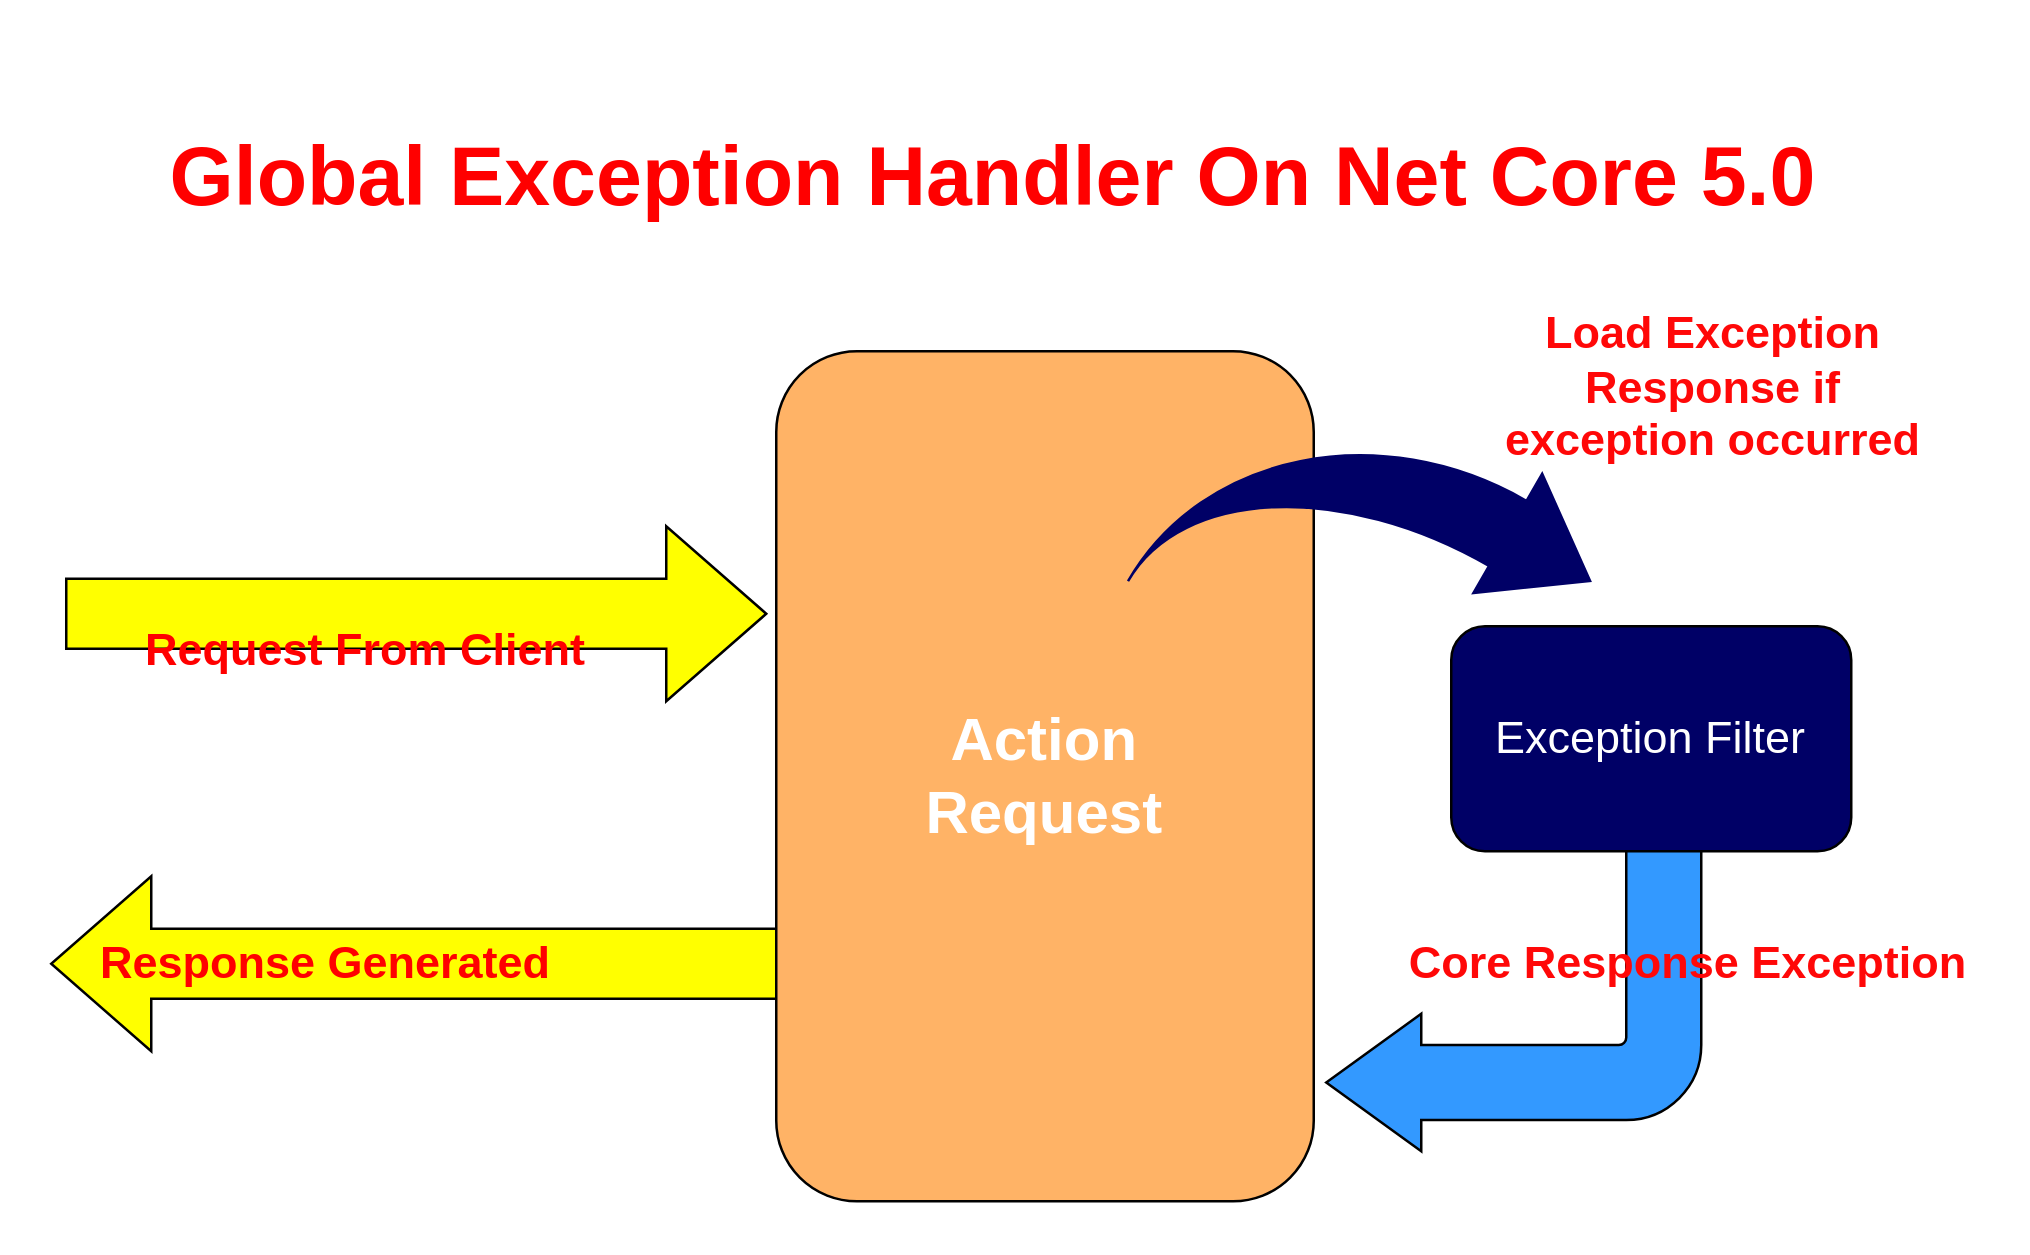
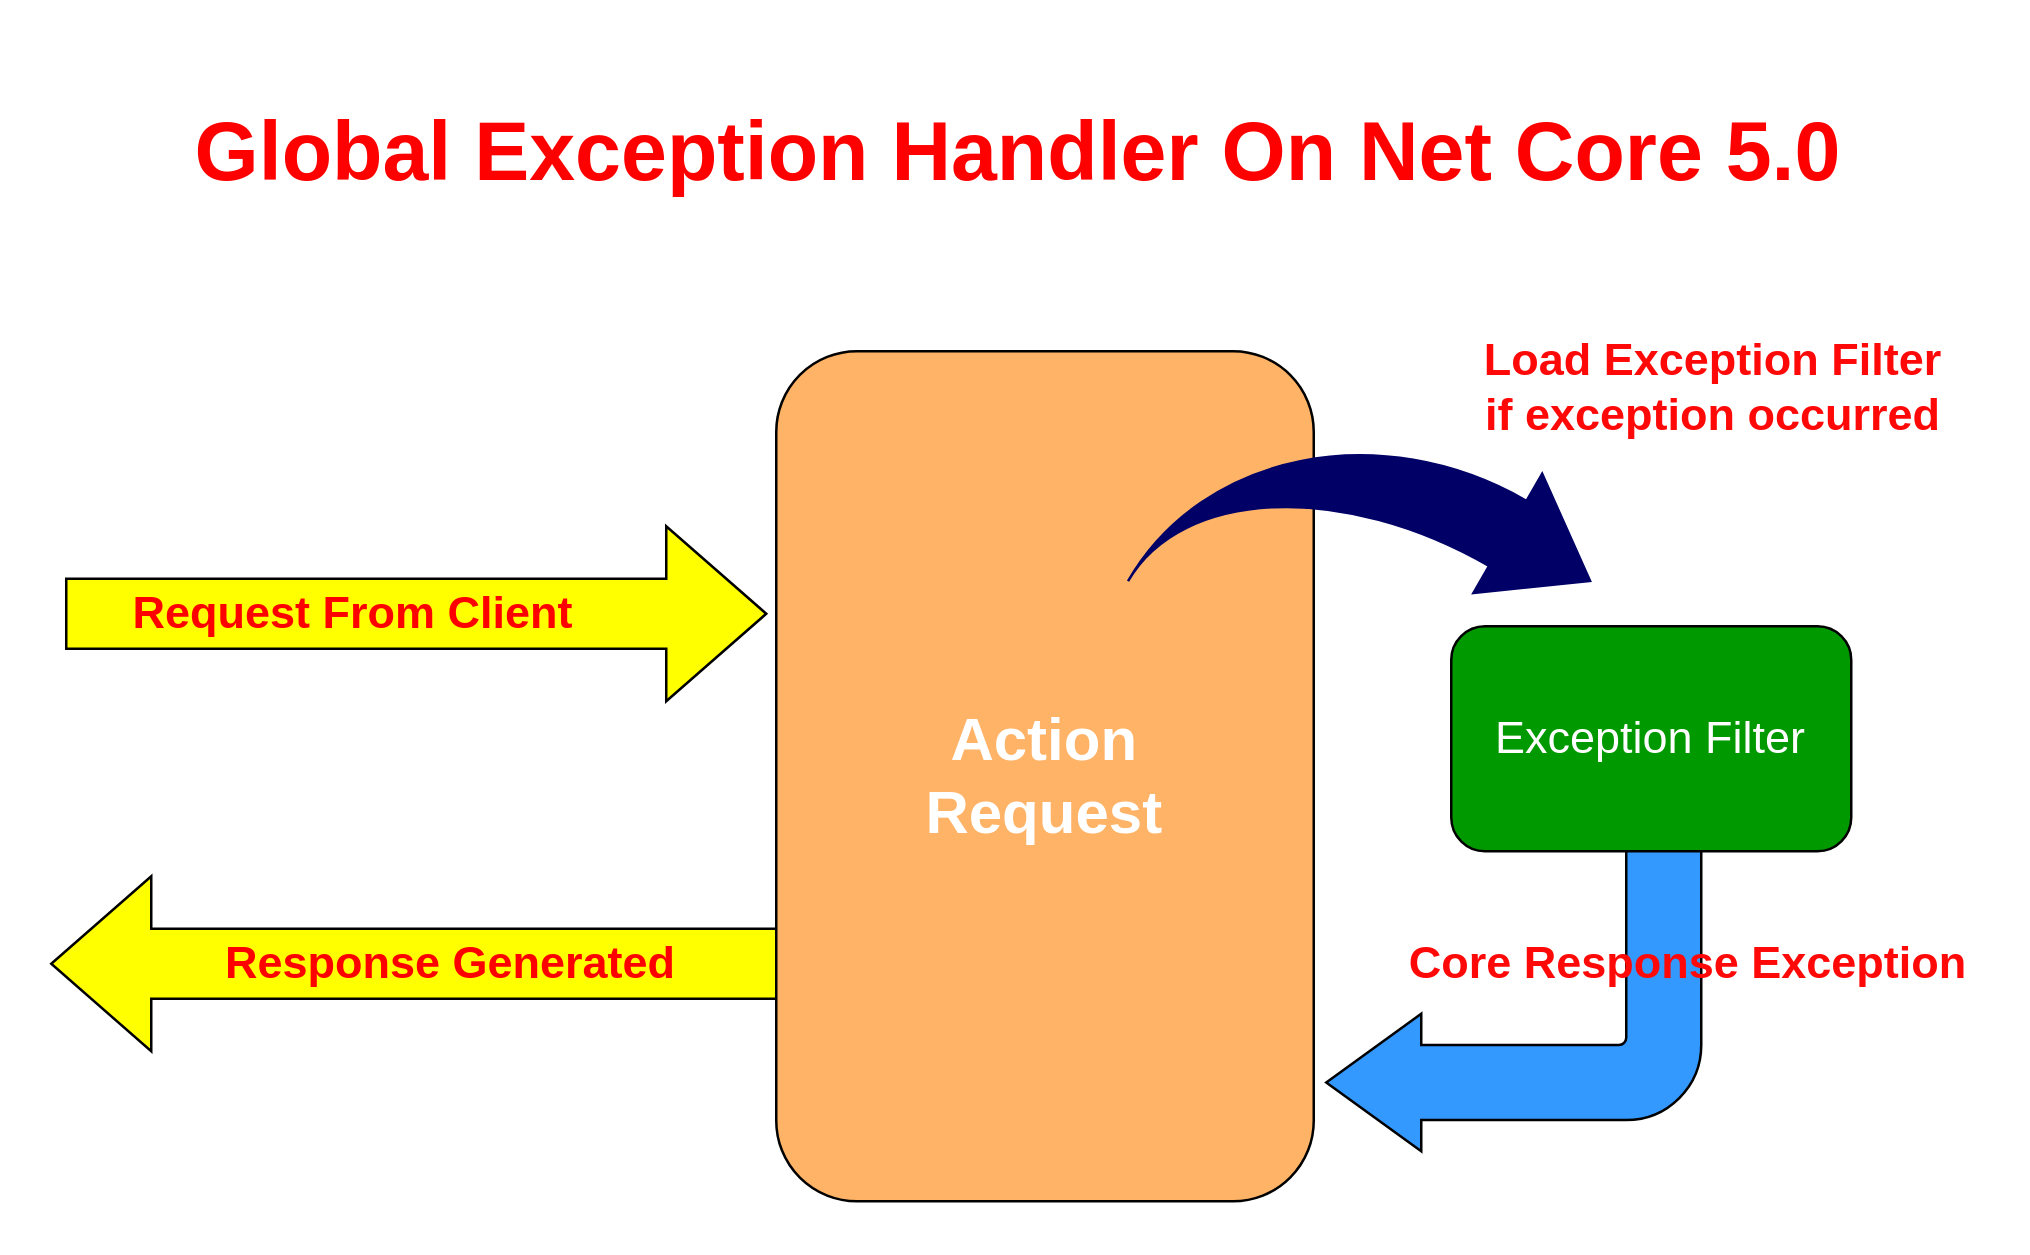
(992, 176) -> (1017, 151)
(1714, 389) -> (1714, 389)
(366, 651) -> (354, 614)
(1651, 739) -> (1651, 739)
(326, 964) -> (451, 964)
